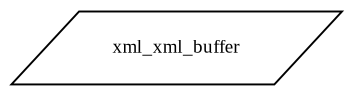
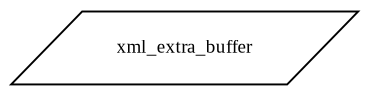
(177, 48) -> (185, 48)
